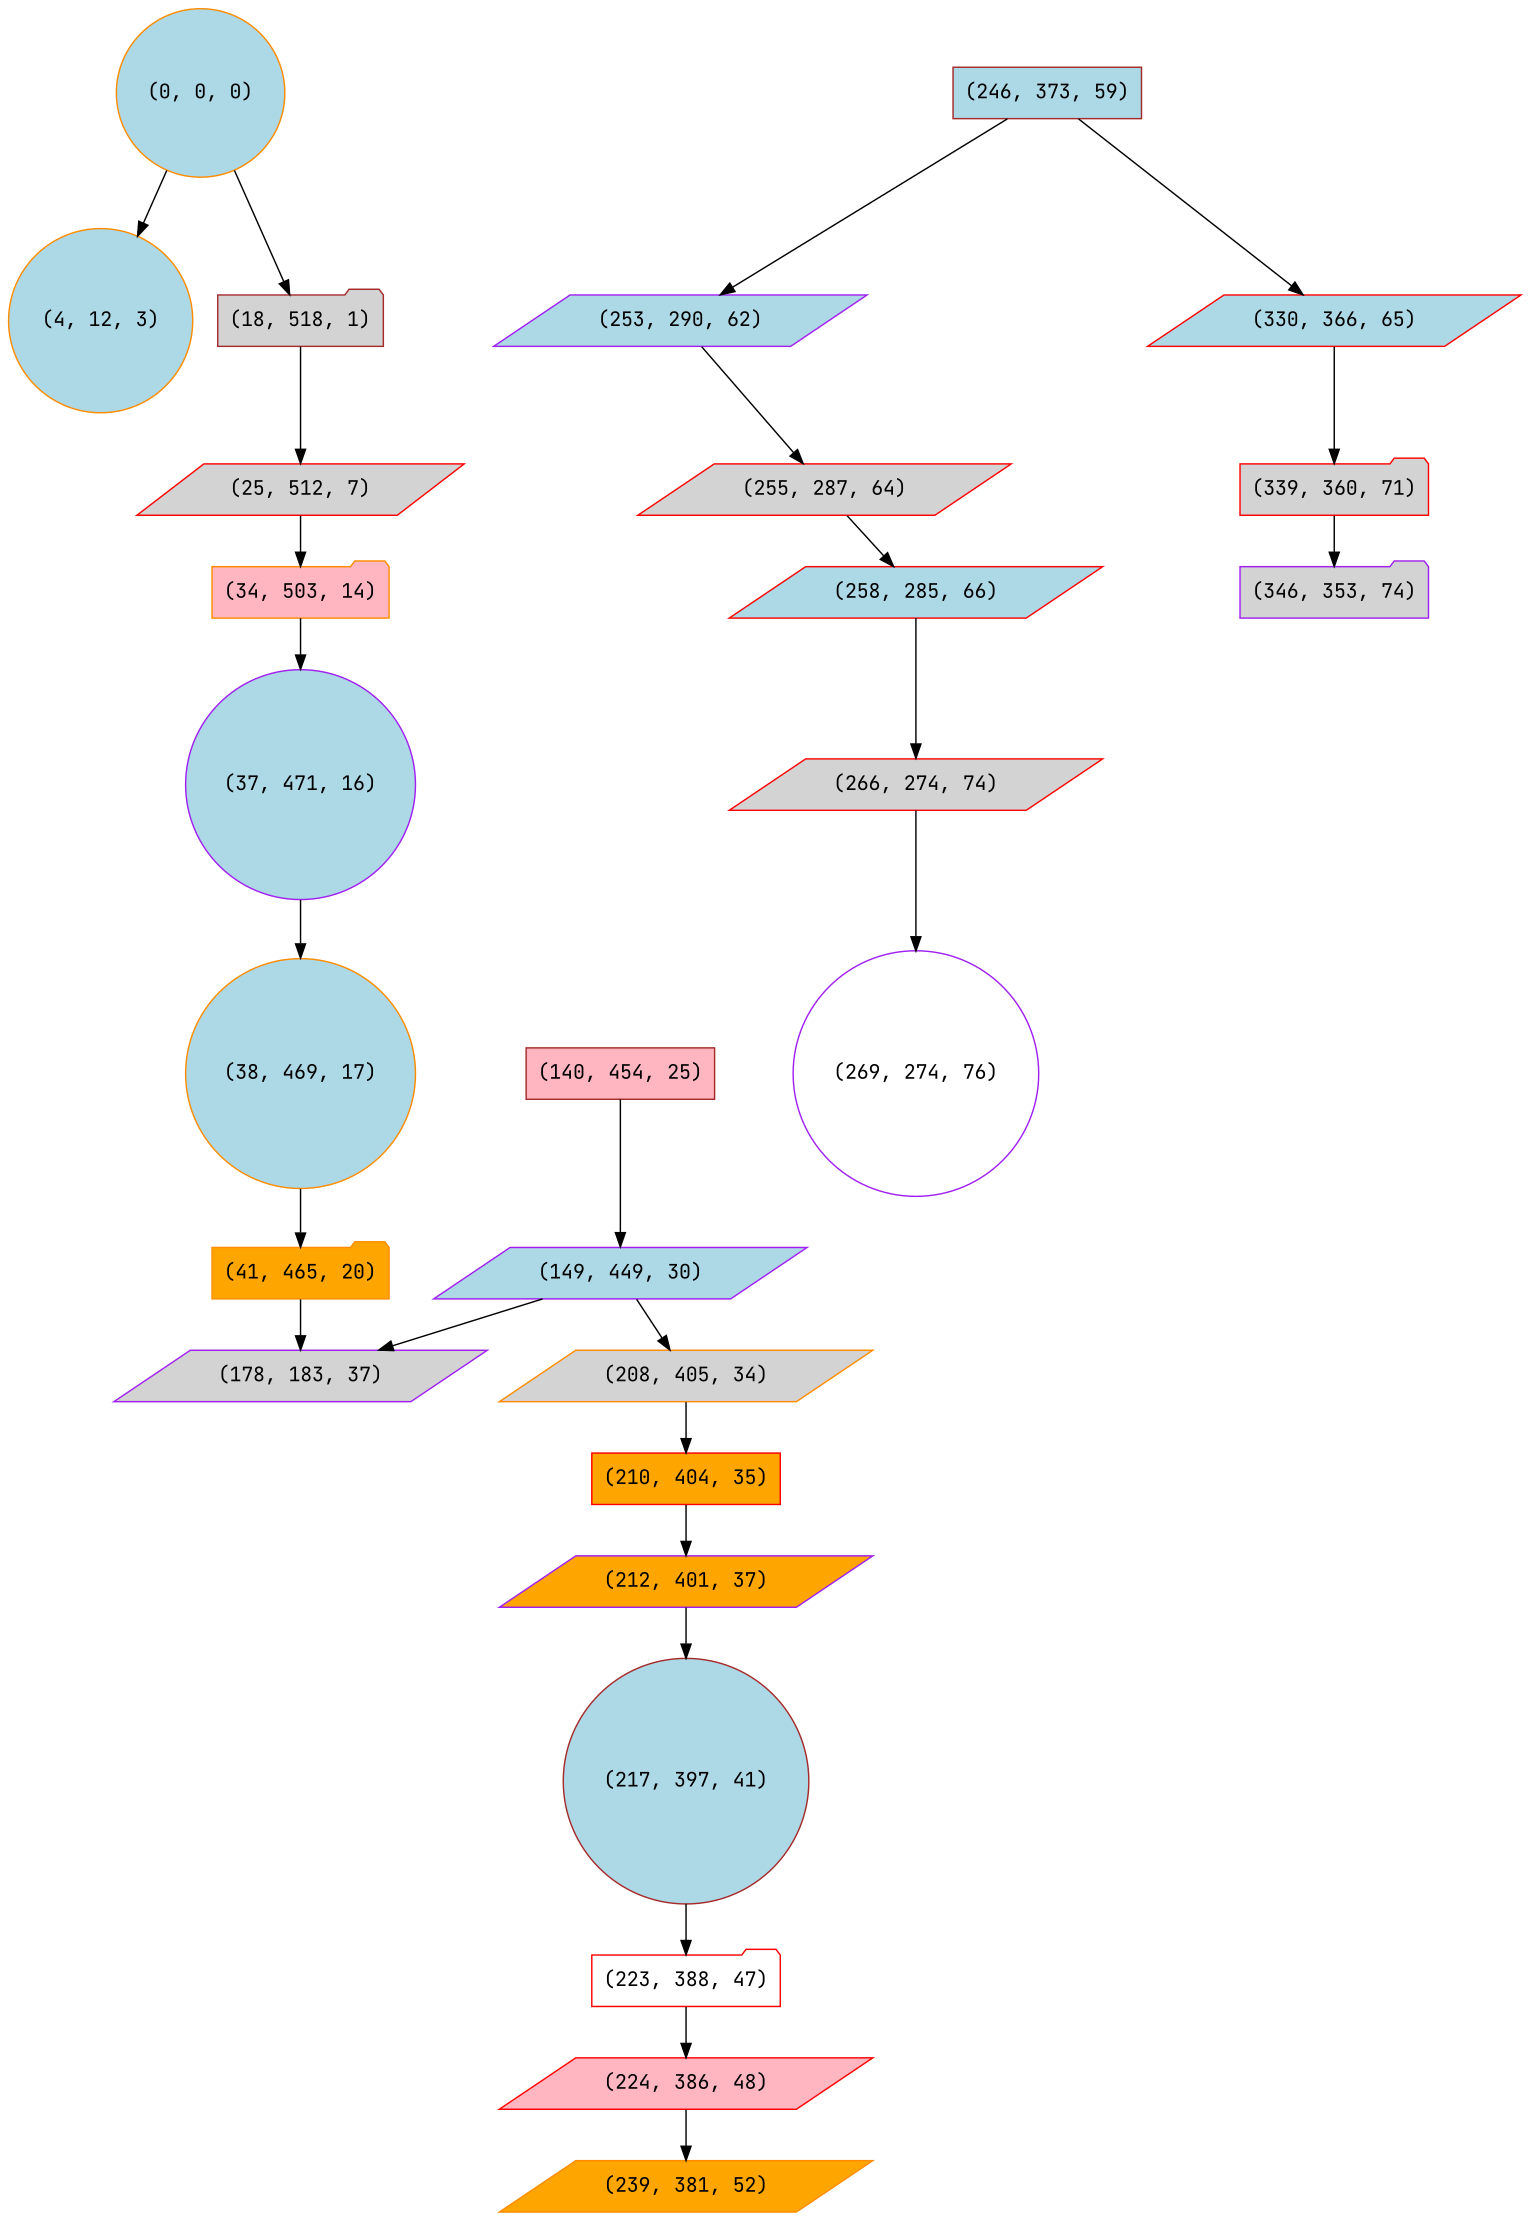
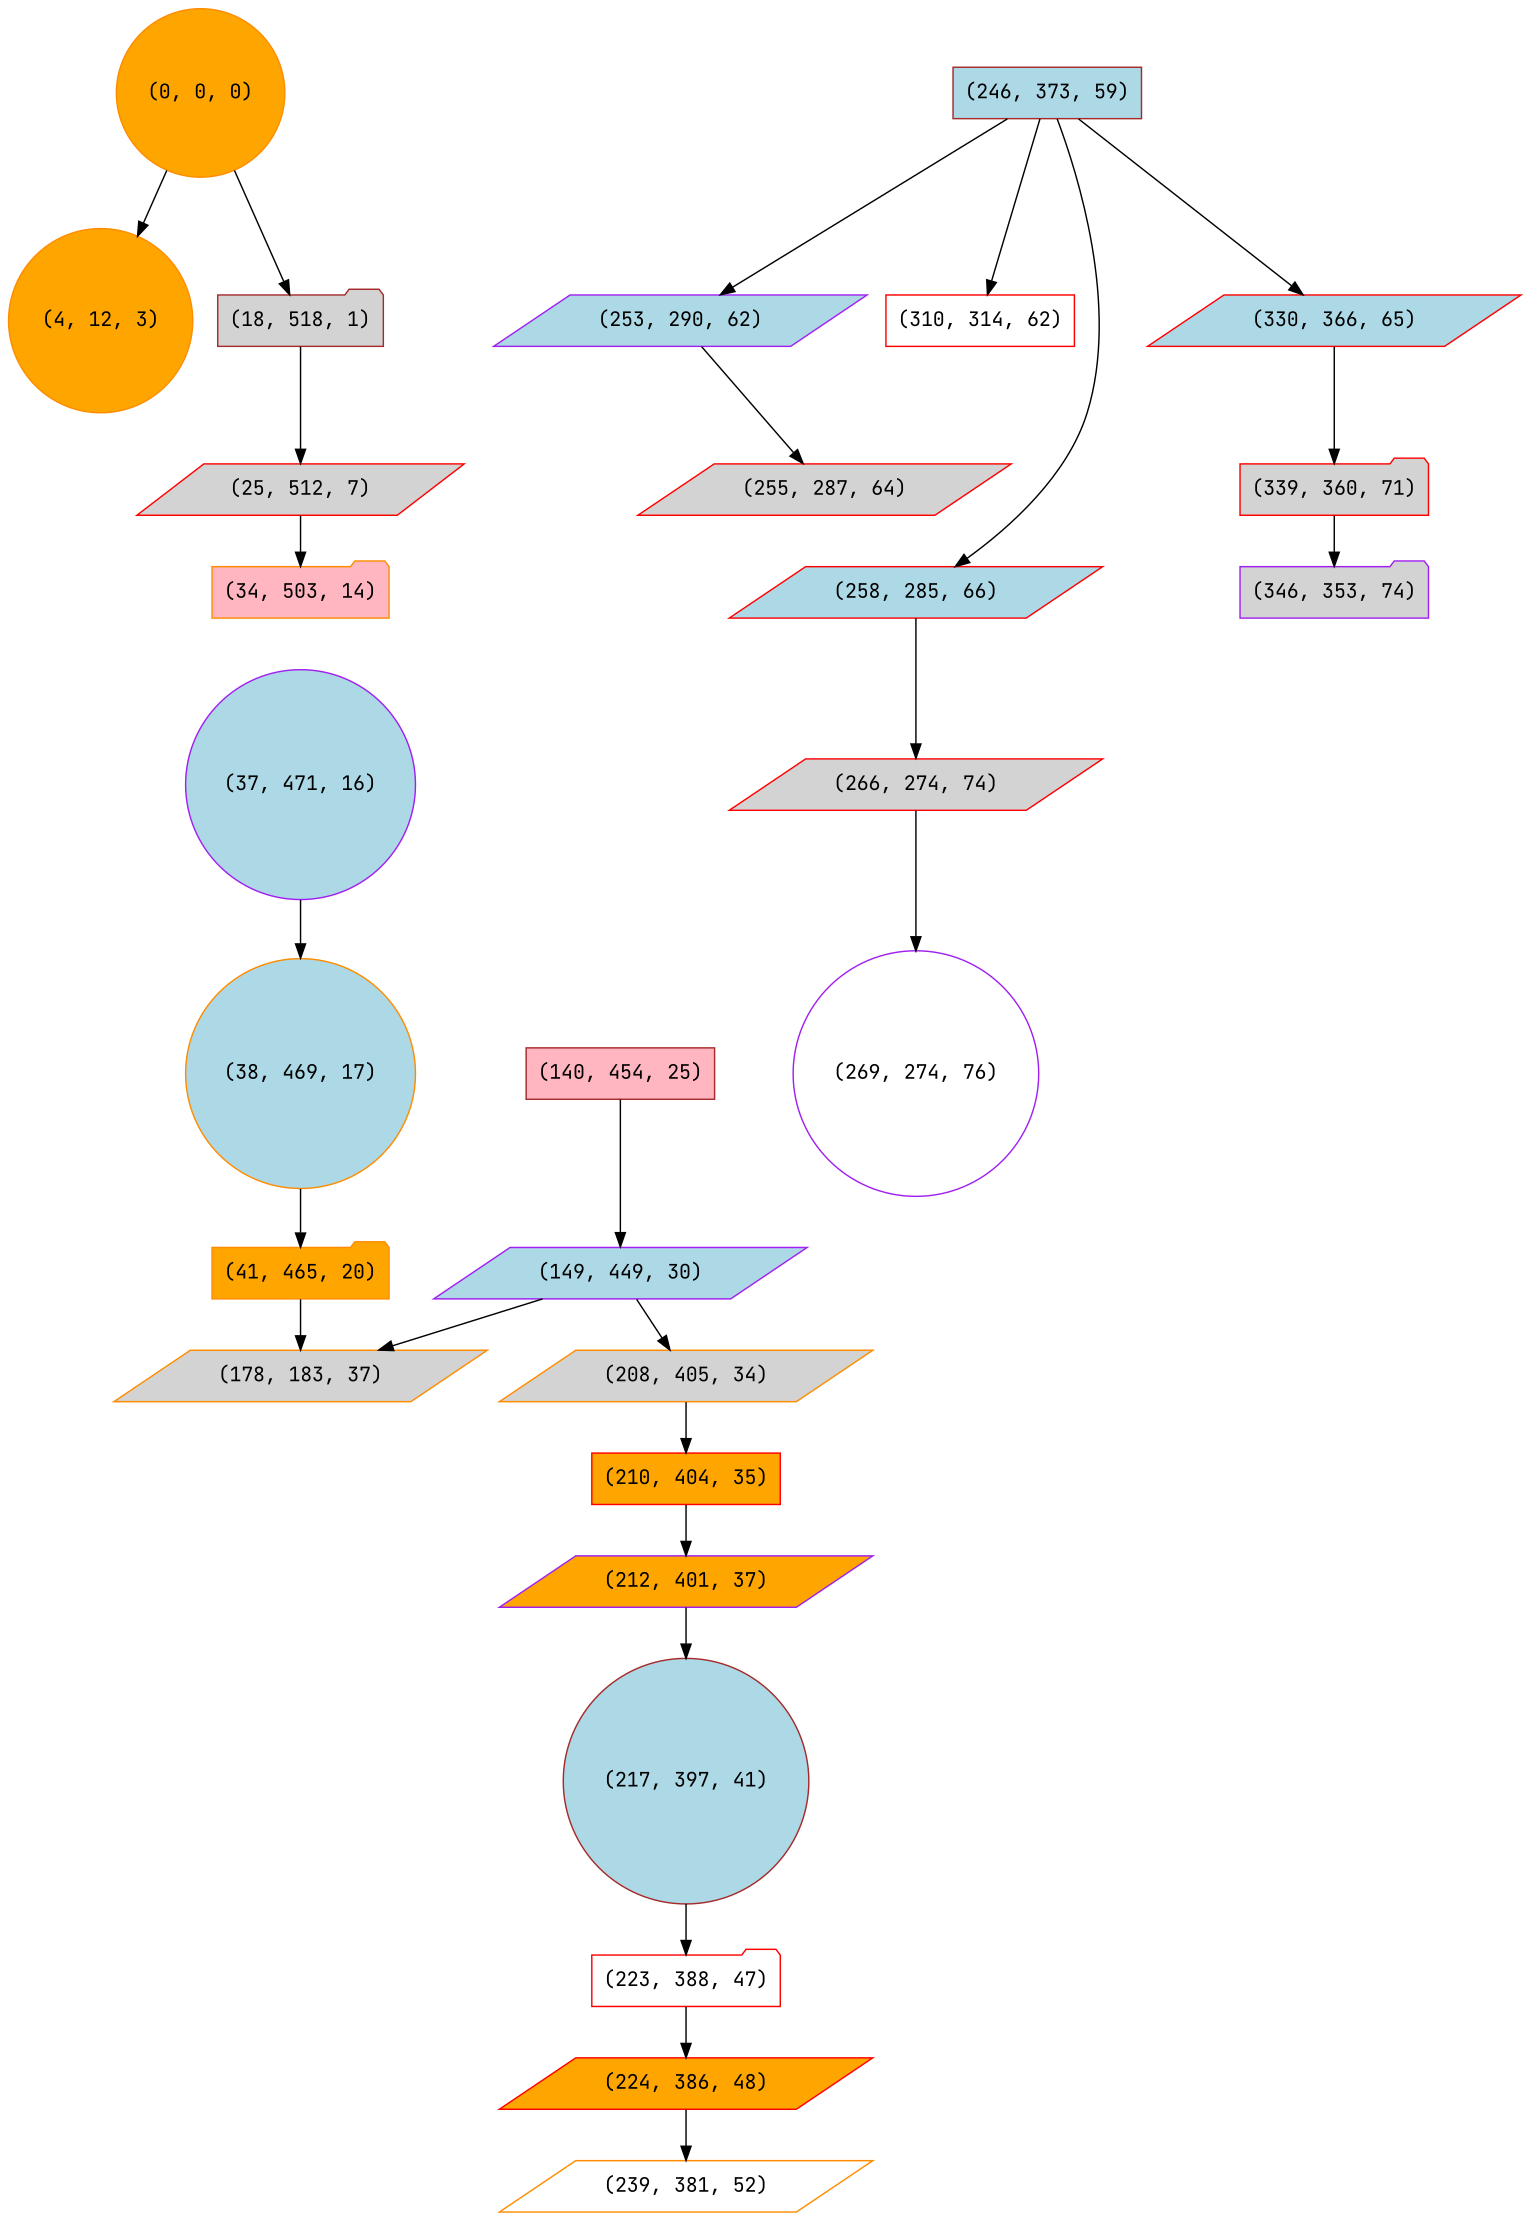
(201, 93) -> (201, 93)
(101, 321) -> (101, 321)
none -> (980, 321)
(865, 536) -> (1097, 360)
(301, 637) -> none
(301, 1376) -> (301, 1376)
(686, 2084) -> (686, 2084)
(686, 2186) -> (686, 2186)
